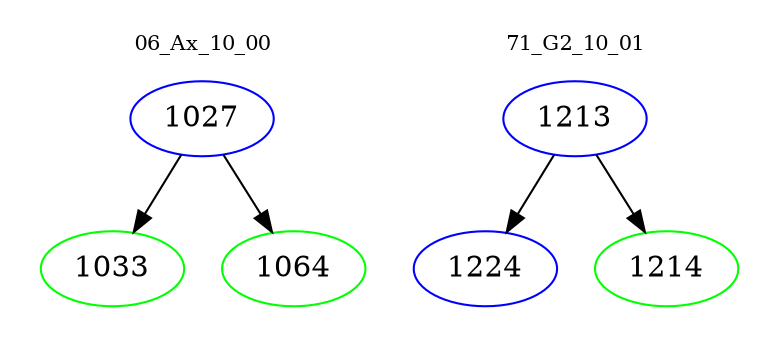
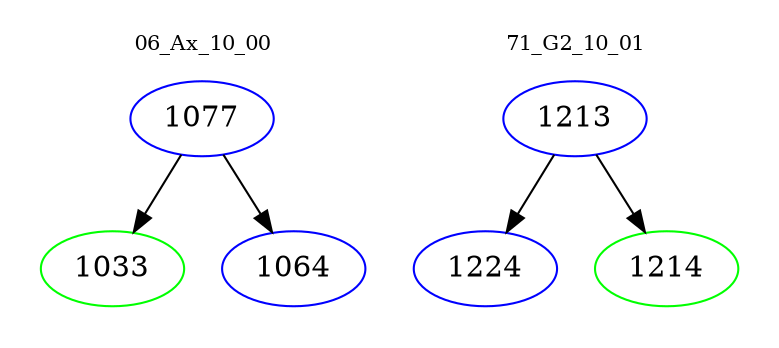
(202, 119) -> (202, 119)
(294, 269) -> (294, 269)
